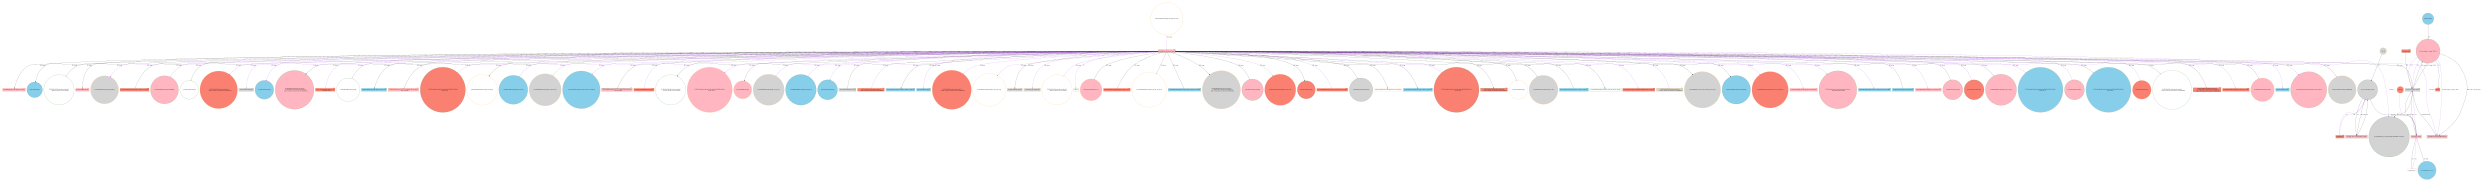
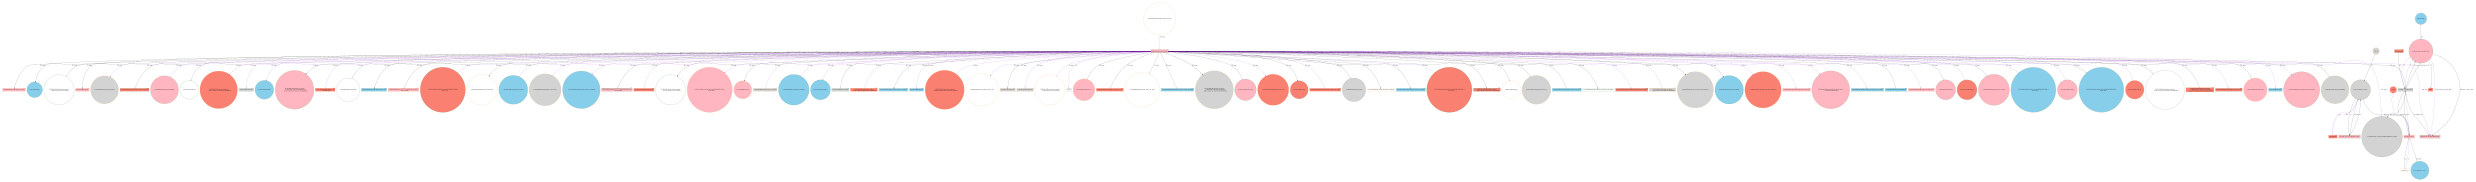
(769, 90) -> (765, 90)
